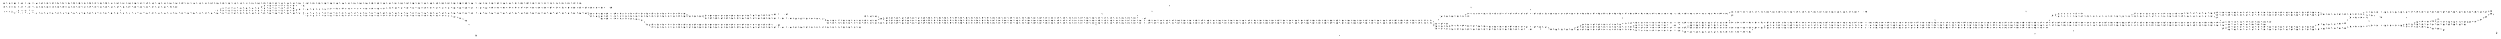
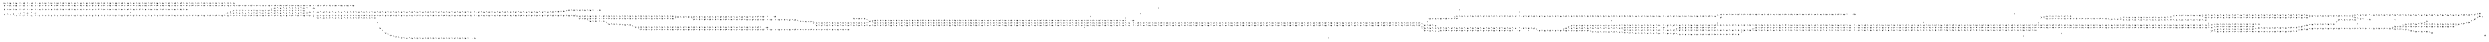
(349, 3) -> none
